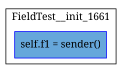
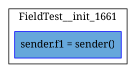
(61, 45) -> (68, 45)
